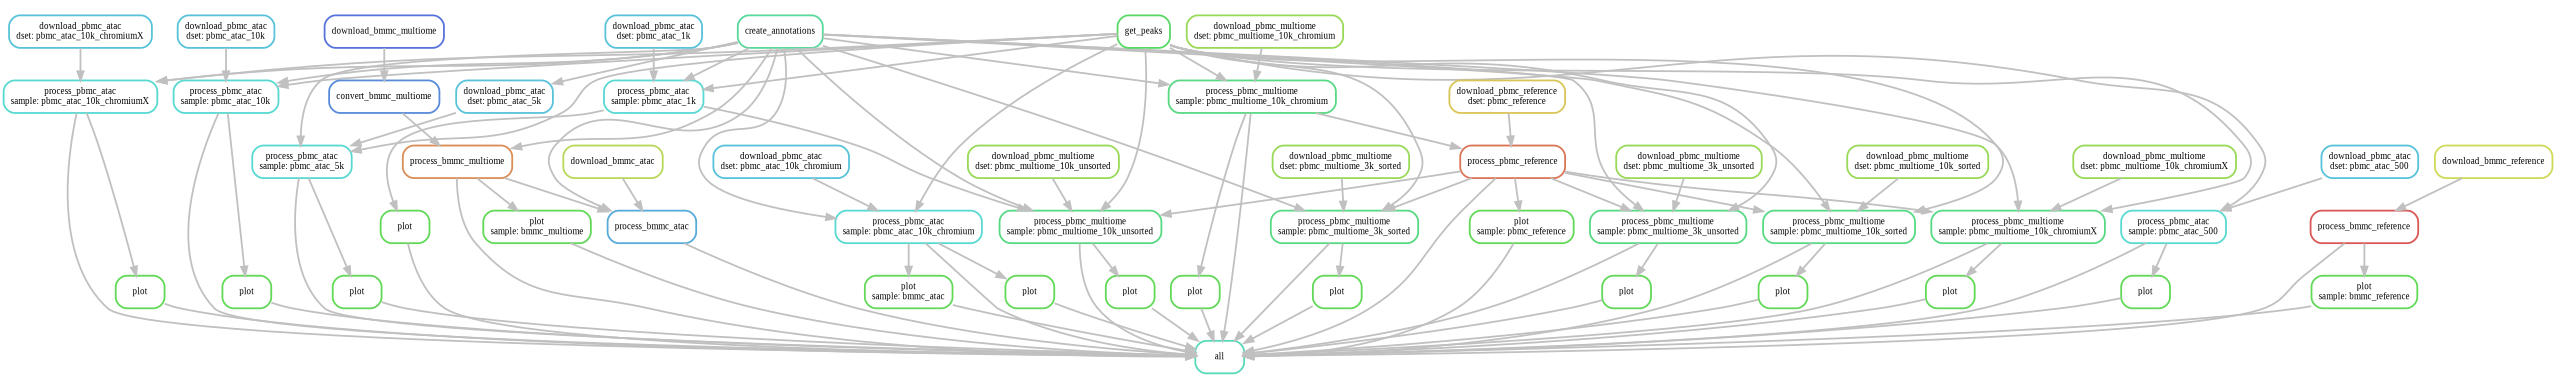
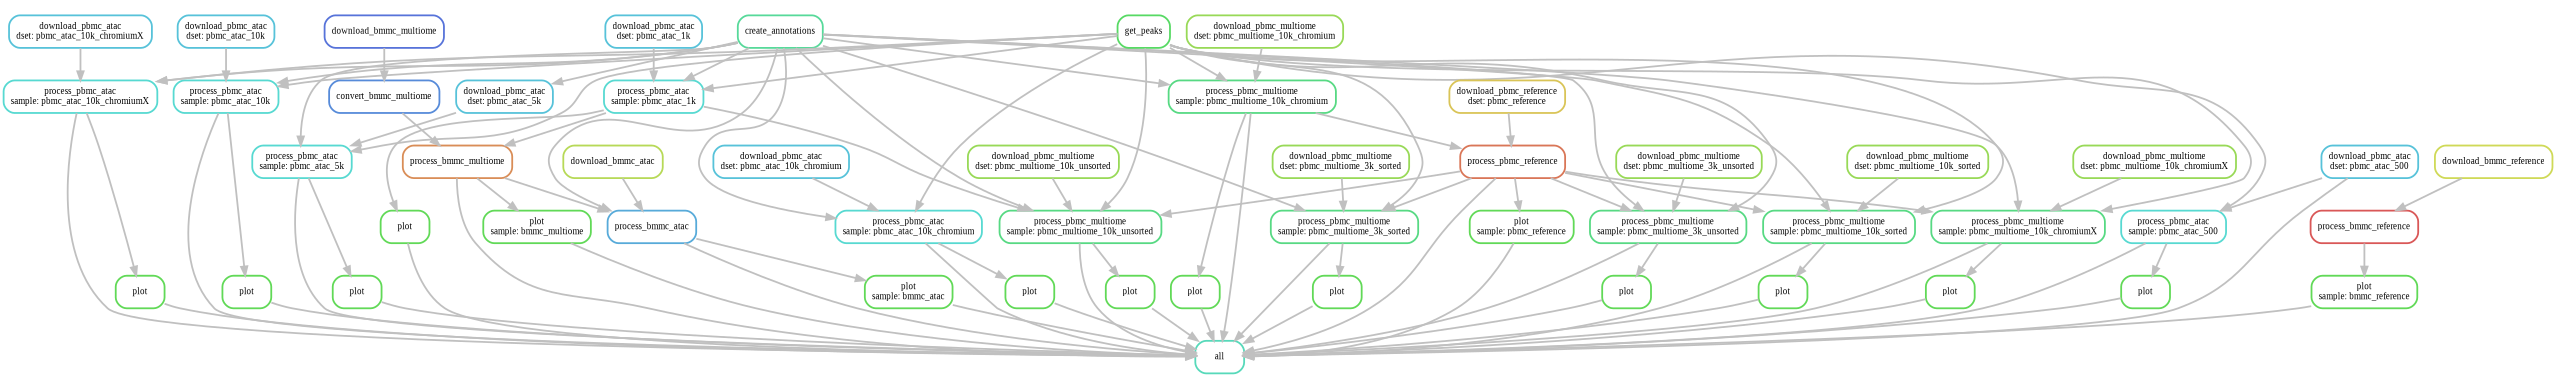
(663, 133) -> (560, 128)
(909, 255) -> (776, 258)
(1951, 339) -> (1824, 340)
